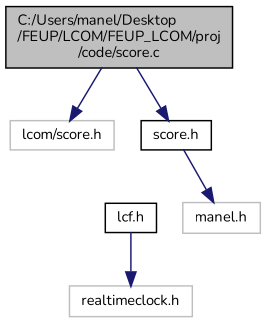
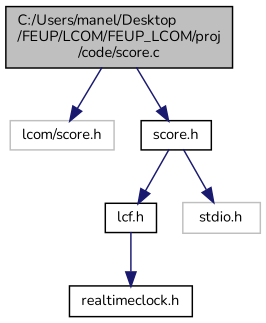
none -> (157, 170)
(222, 218) -> (222, 218)
(131, 301) -> (131, 301)
